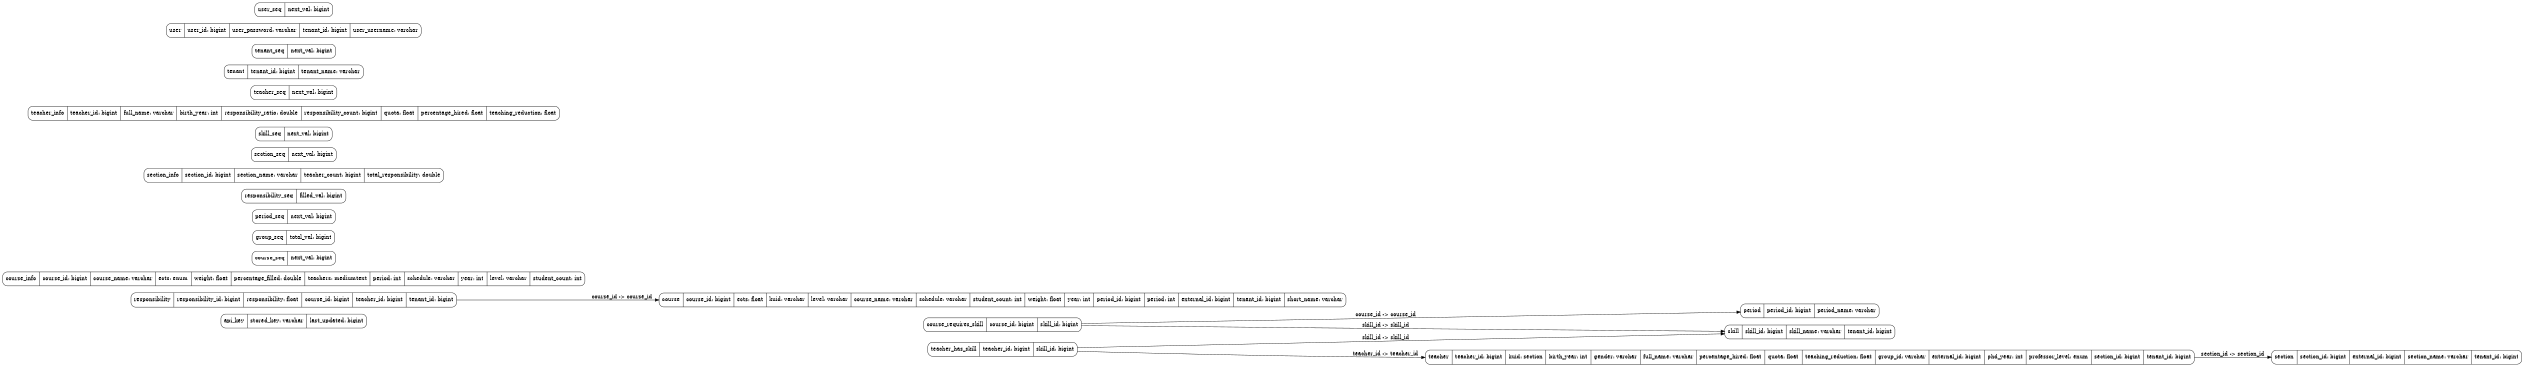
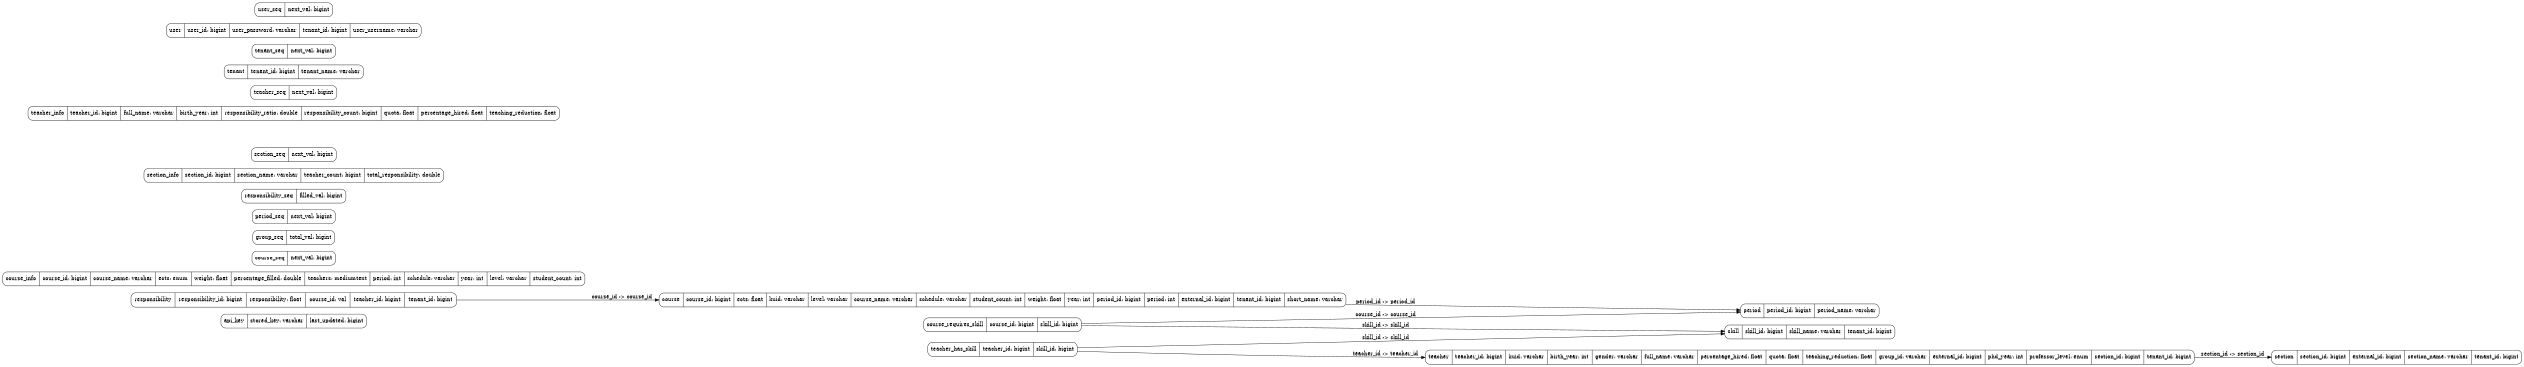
(294, 134) -> none
(327, 300) -> (328, 300)
none -> (1541, 307)
(1526, 357) -> (1526, 357)
